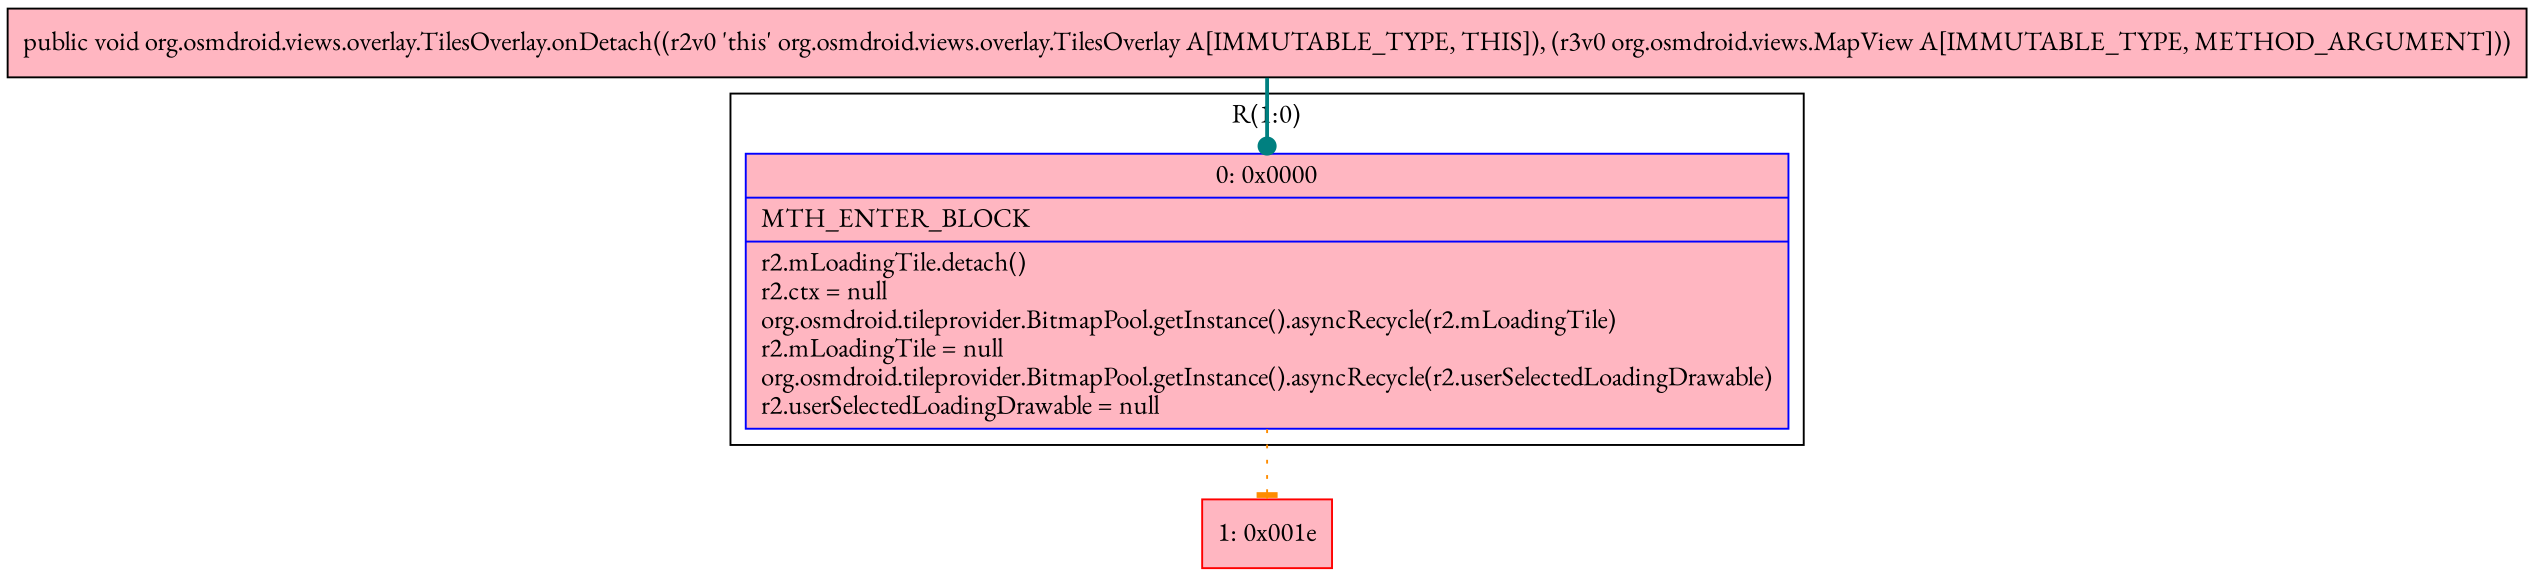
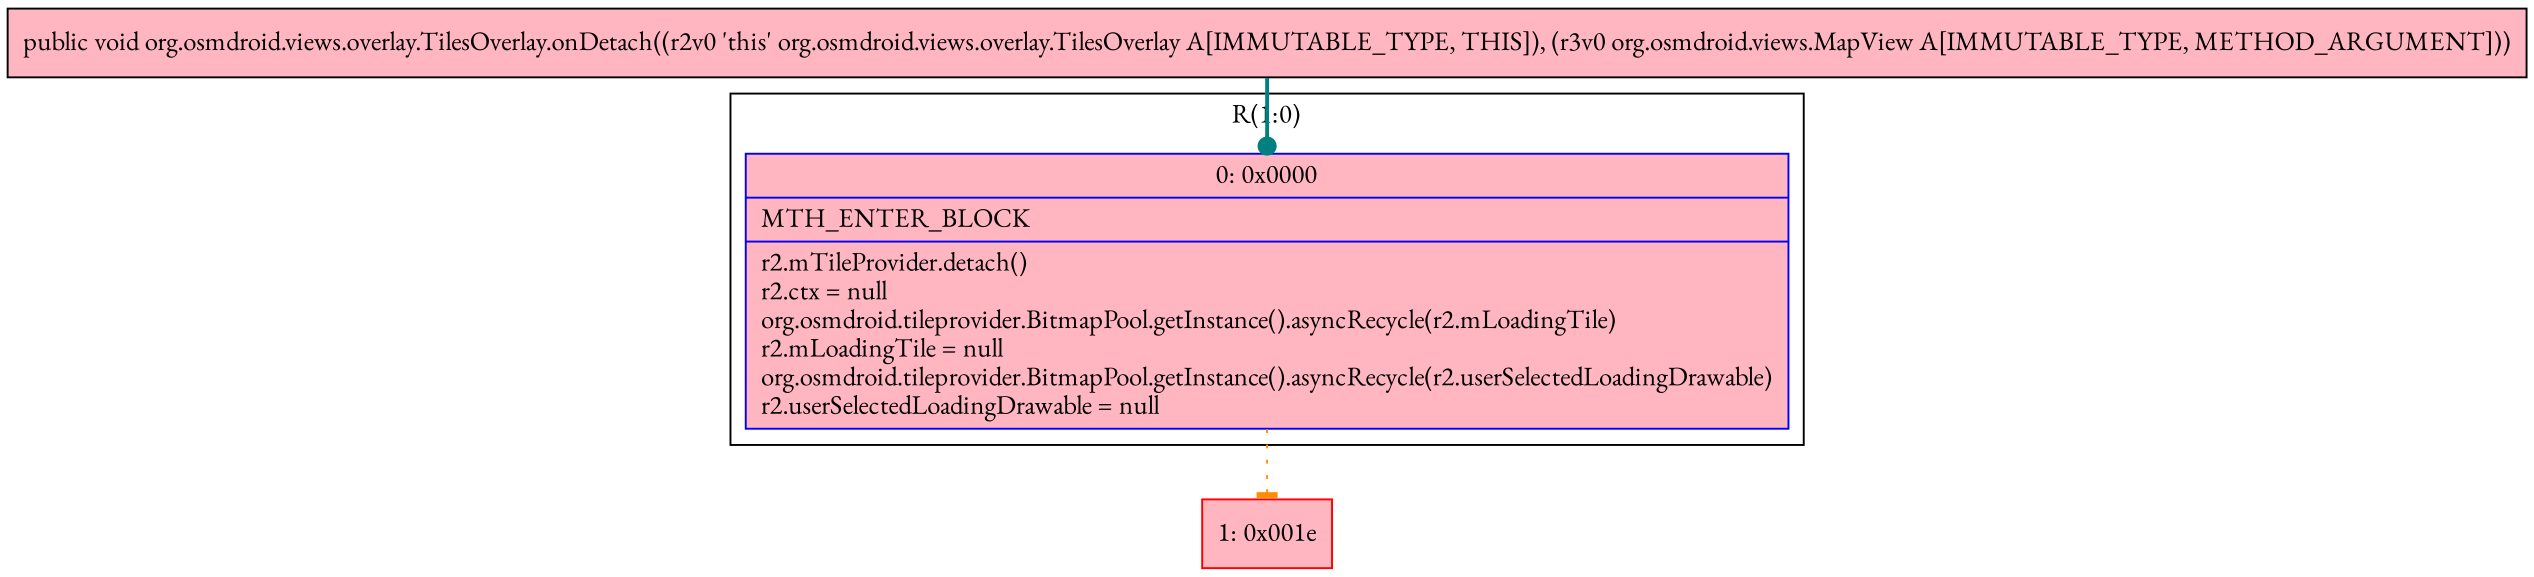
(894, 263) -> (895, 263)
